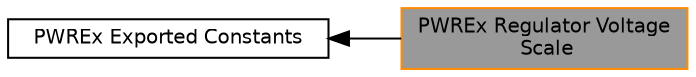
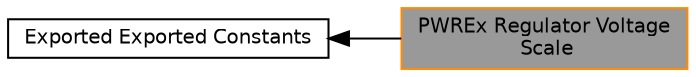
(168, 39) -> (168, 39)
